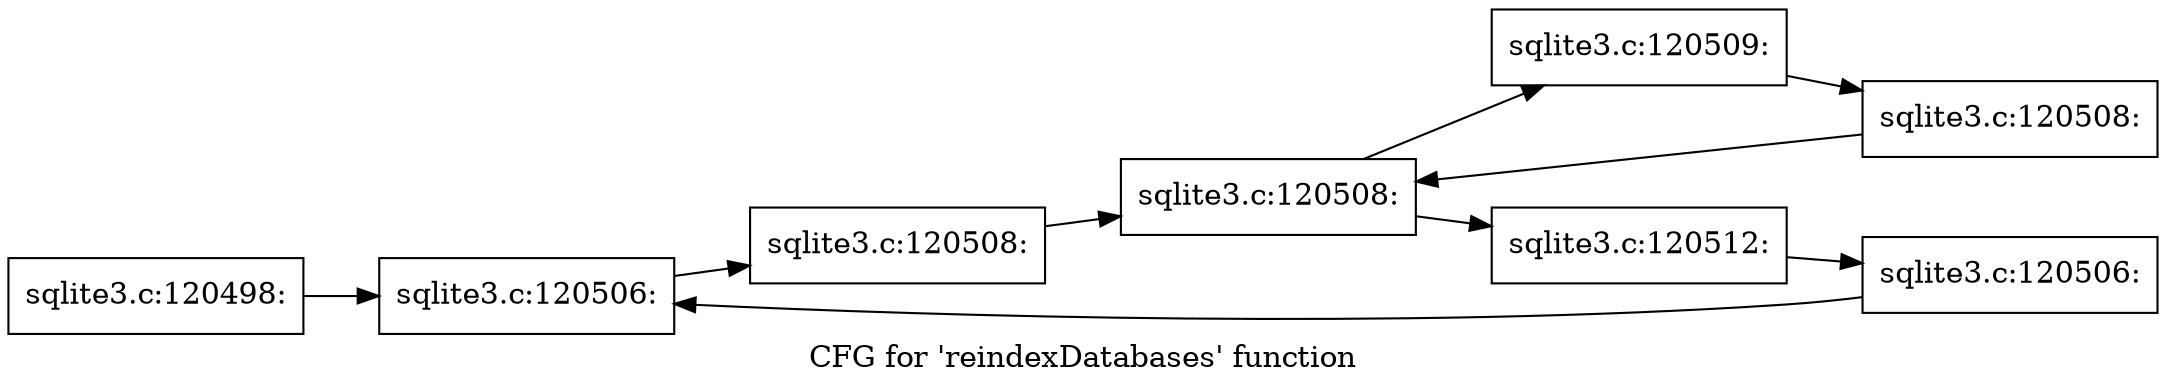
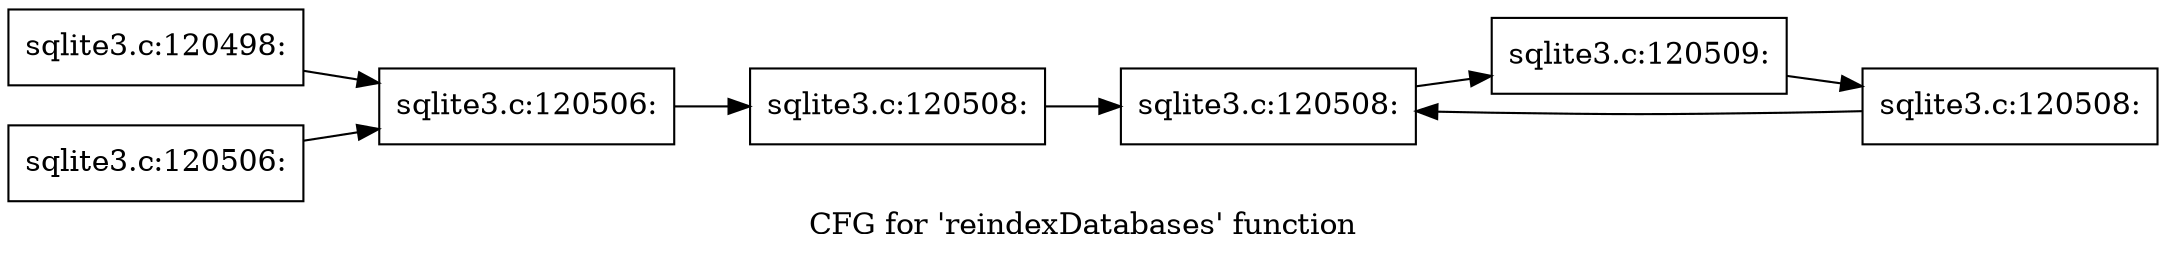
(1639, 245) -> none
